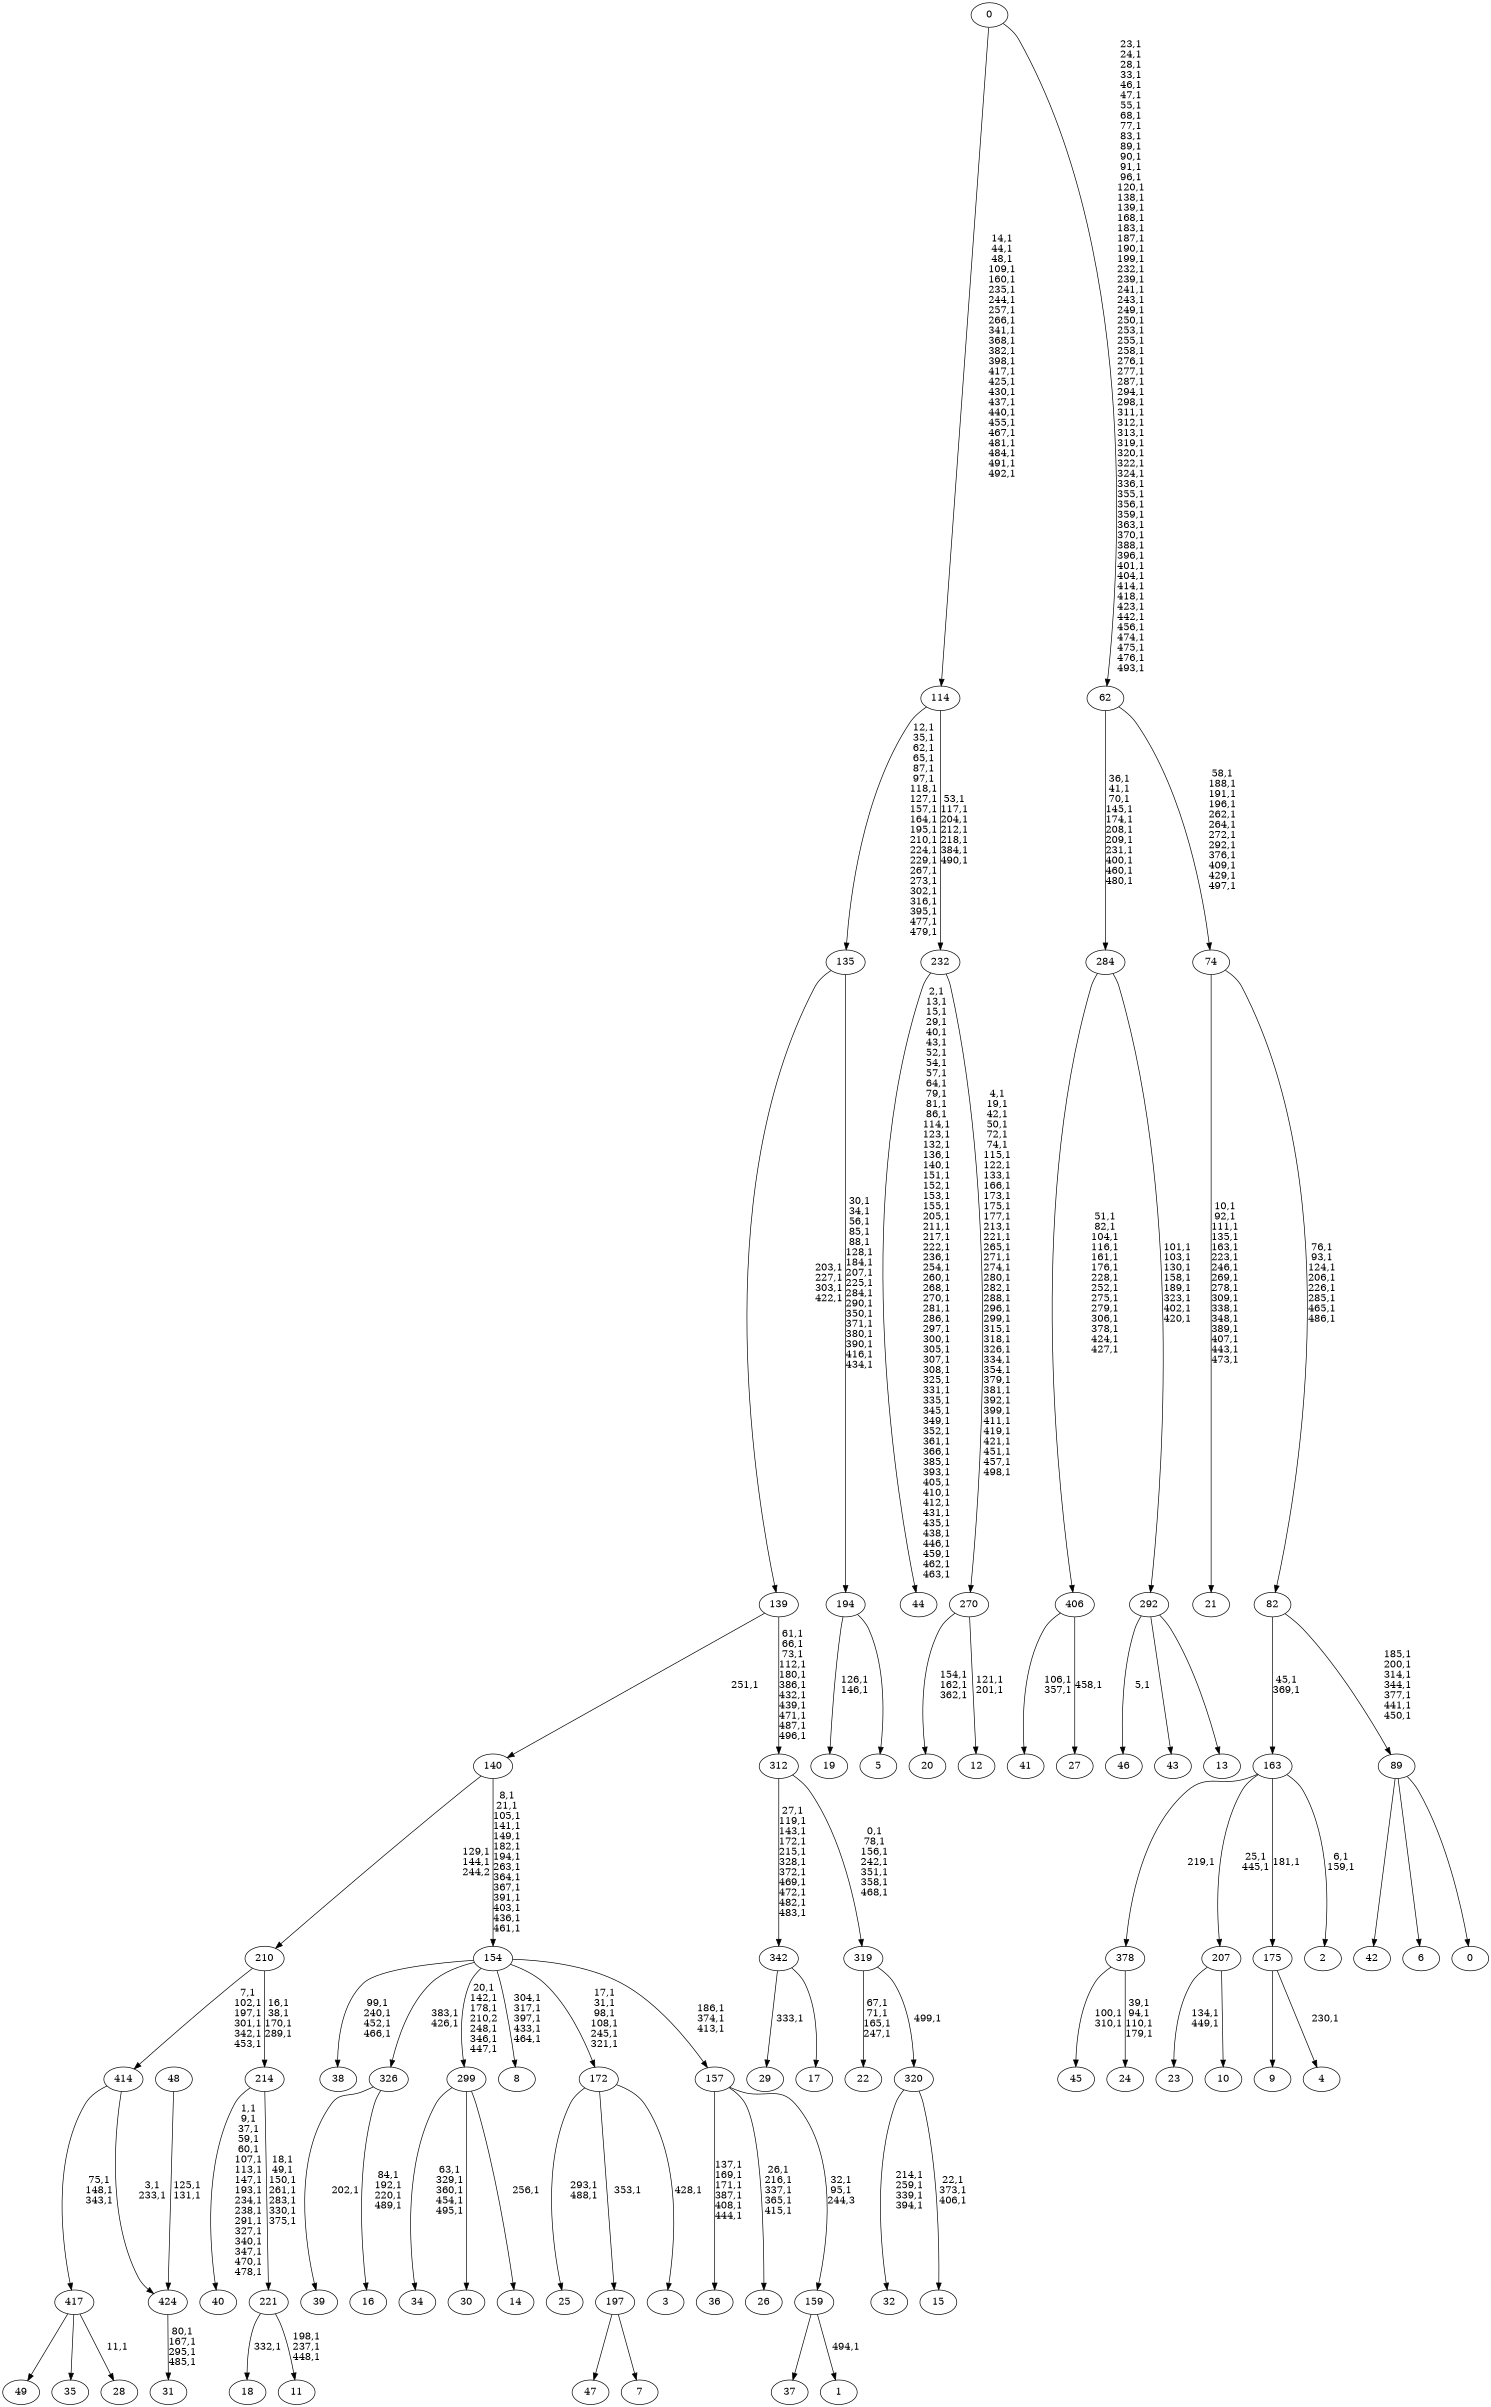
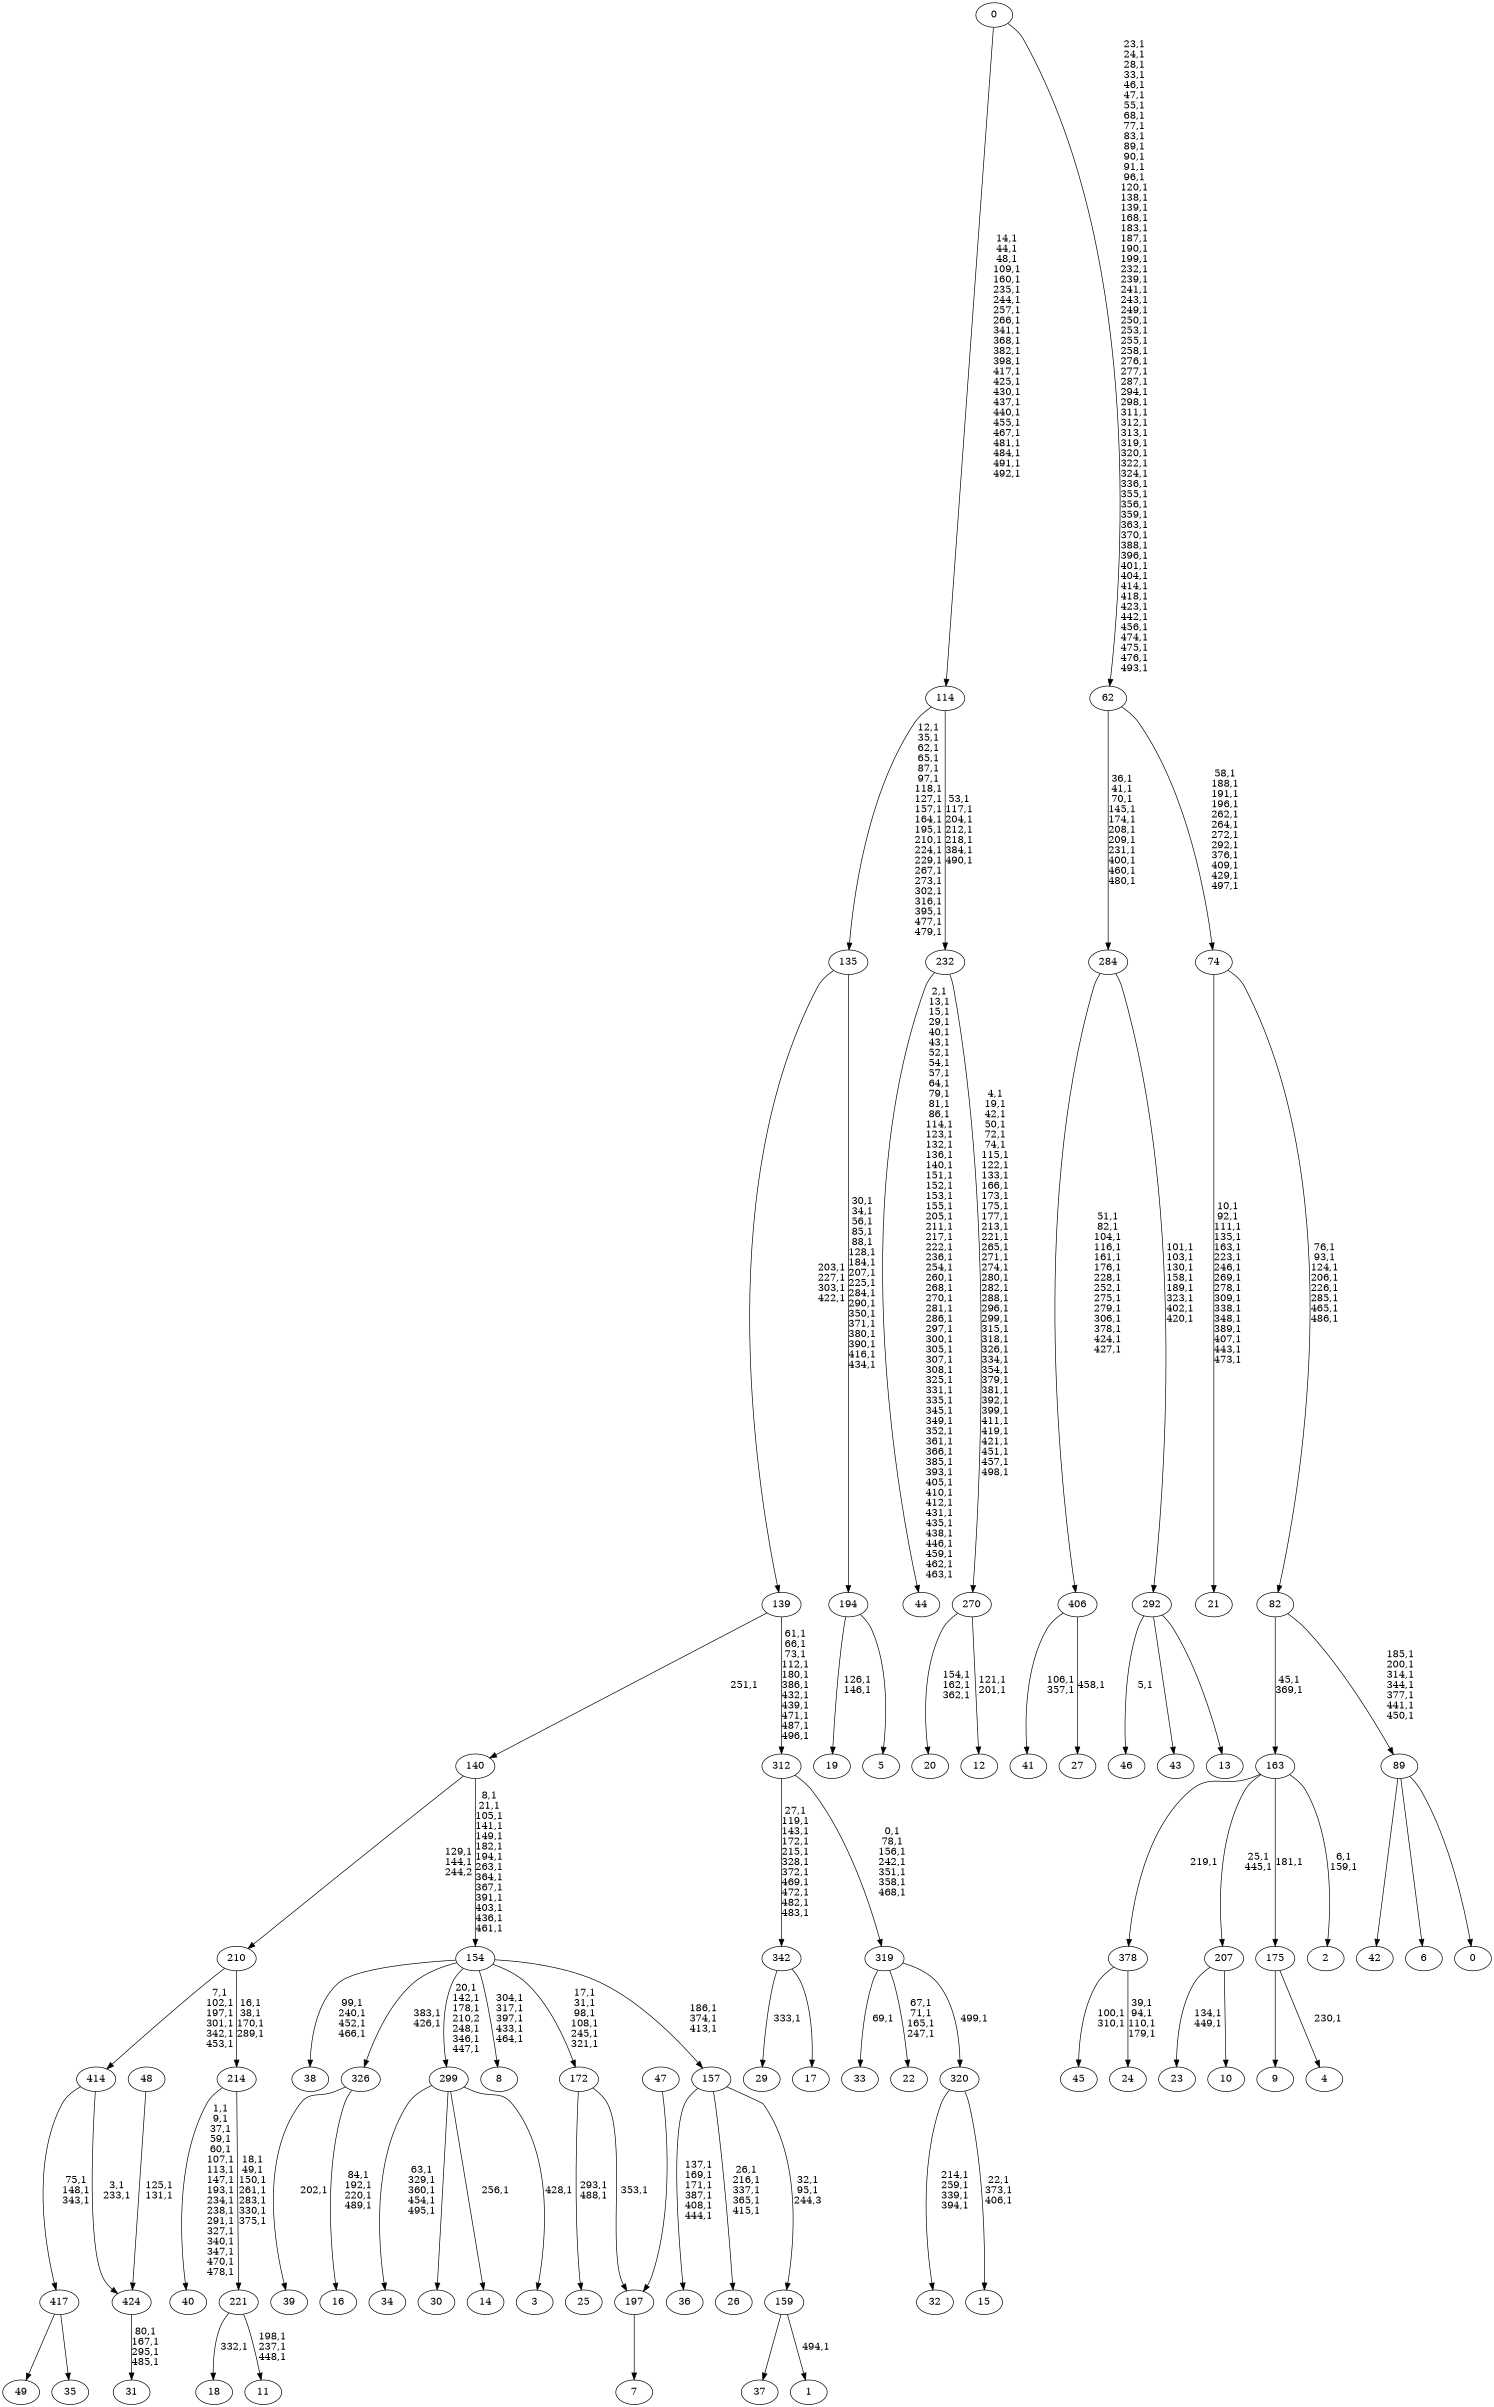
none -> (860, 2079)
(670, 2174) -> (539, 2165)
(604, 2344) -> (666, 2190)
(119, 2392) -> none
